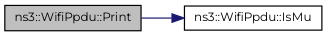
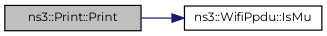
(73, 18) -> (73, 18)
